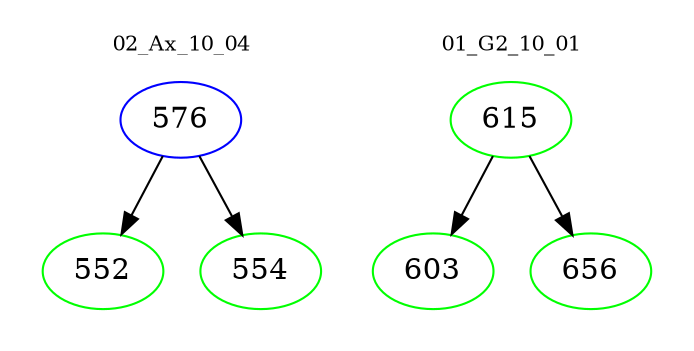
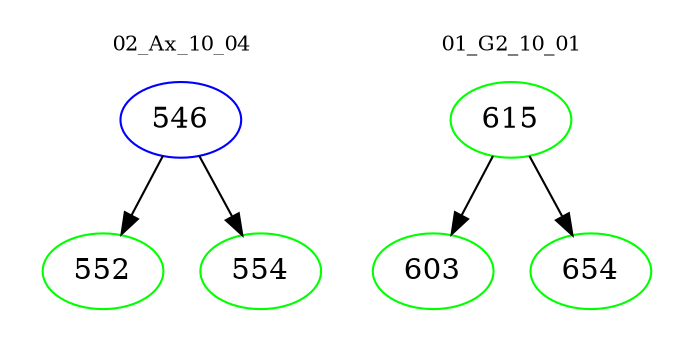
(181, 120) -> (181, 120)
(591, 271) -> (591, 271)
